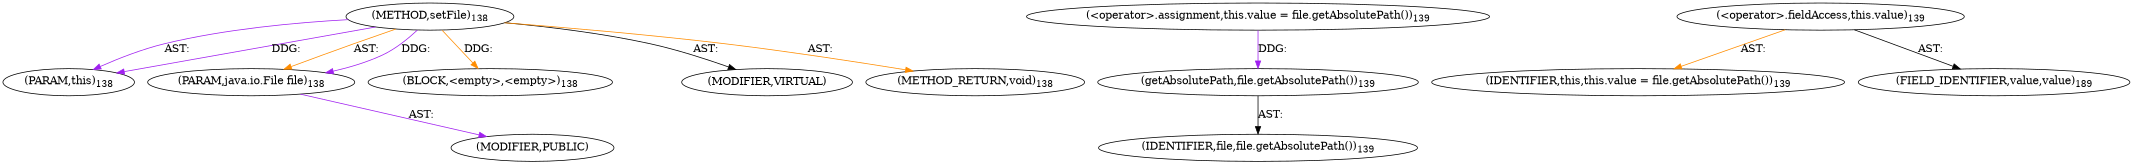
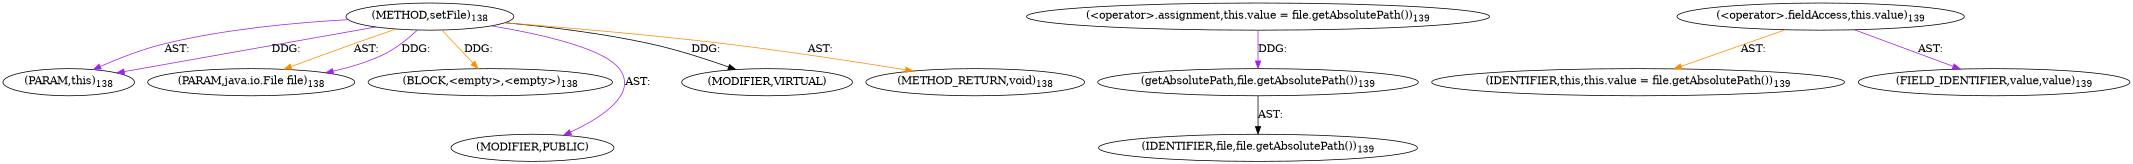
(1904, 48) -> (1904, 48)
(707, 49) -> (707, 49)
(2084, 81) -> (2084, 81)
(390, 115) -> (601, 55)
